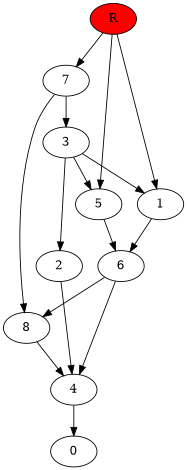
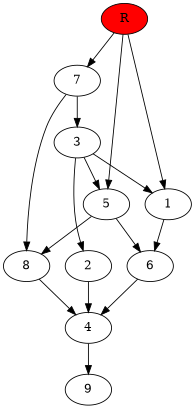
(77, 295) -> (70, 233)
(74, 451) -> (88, 390)
